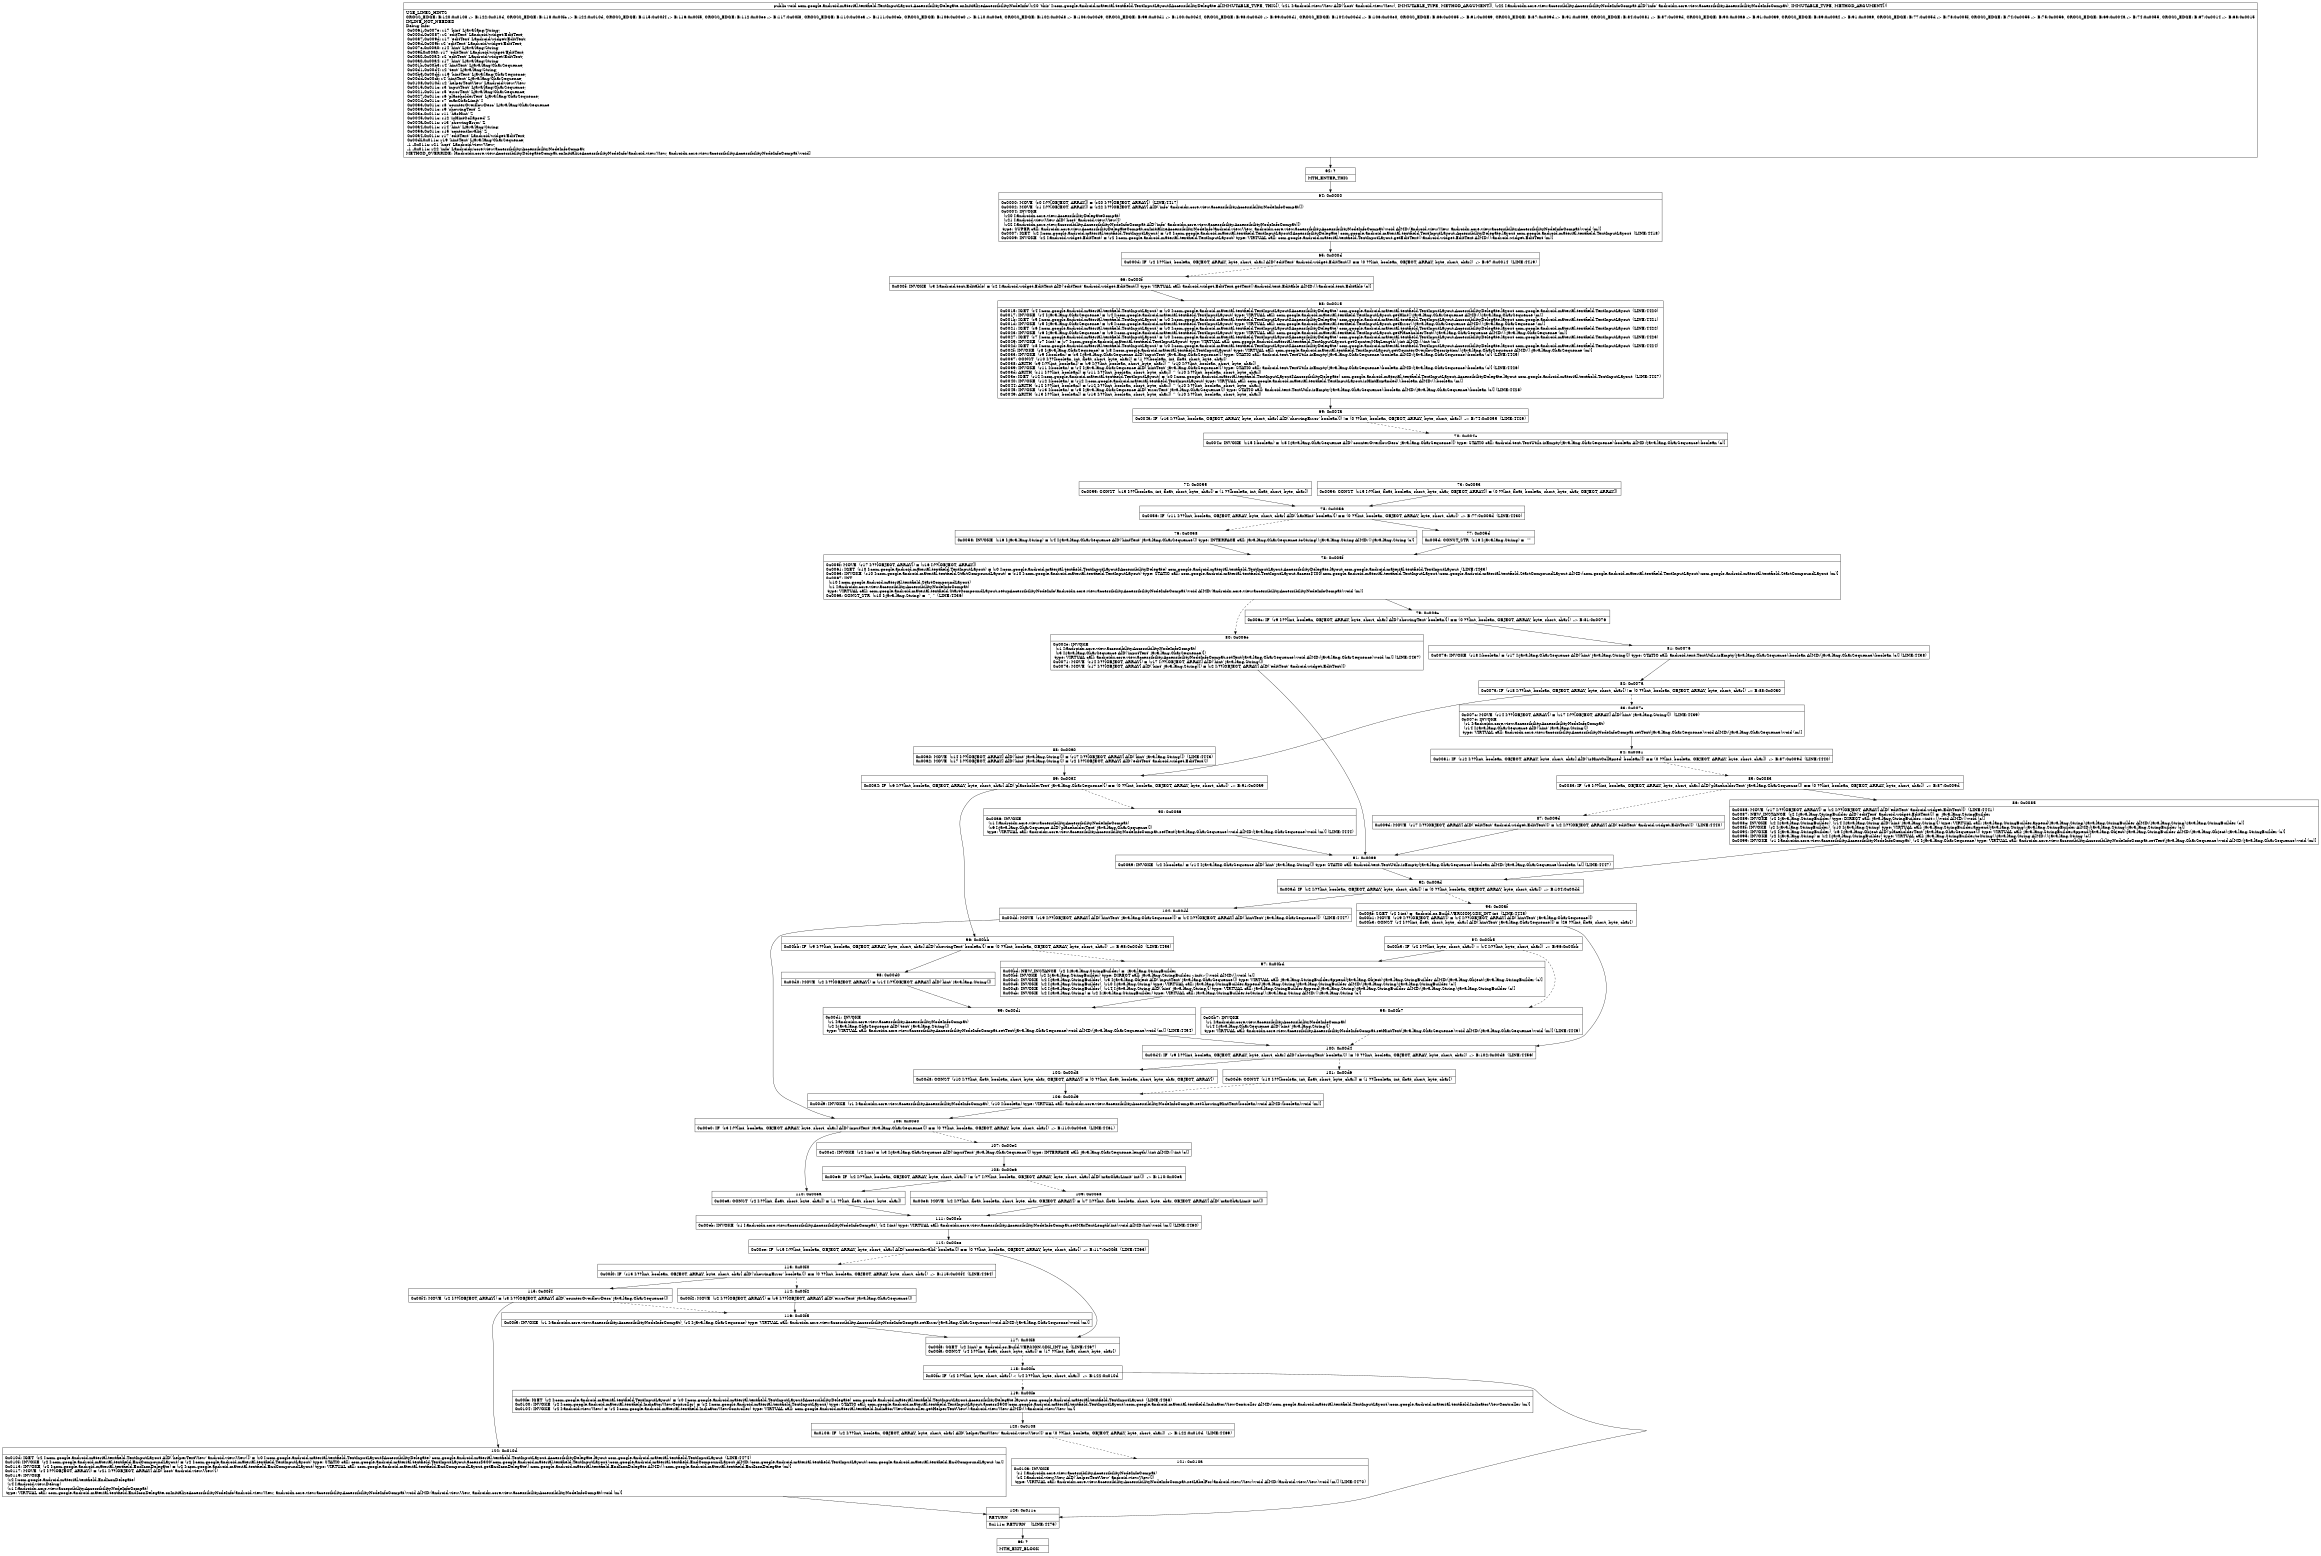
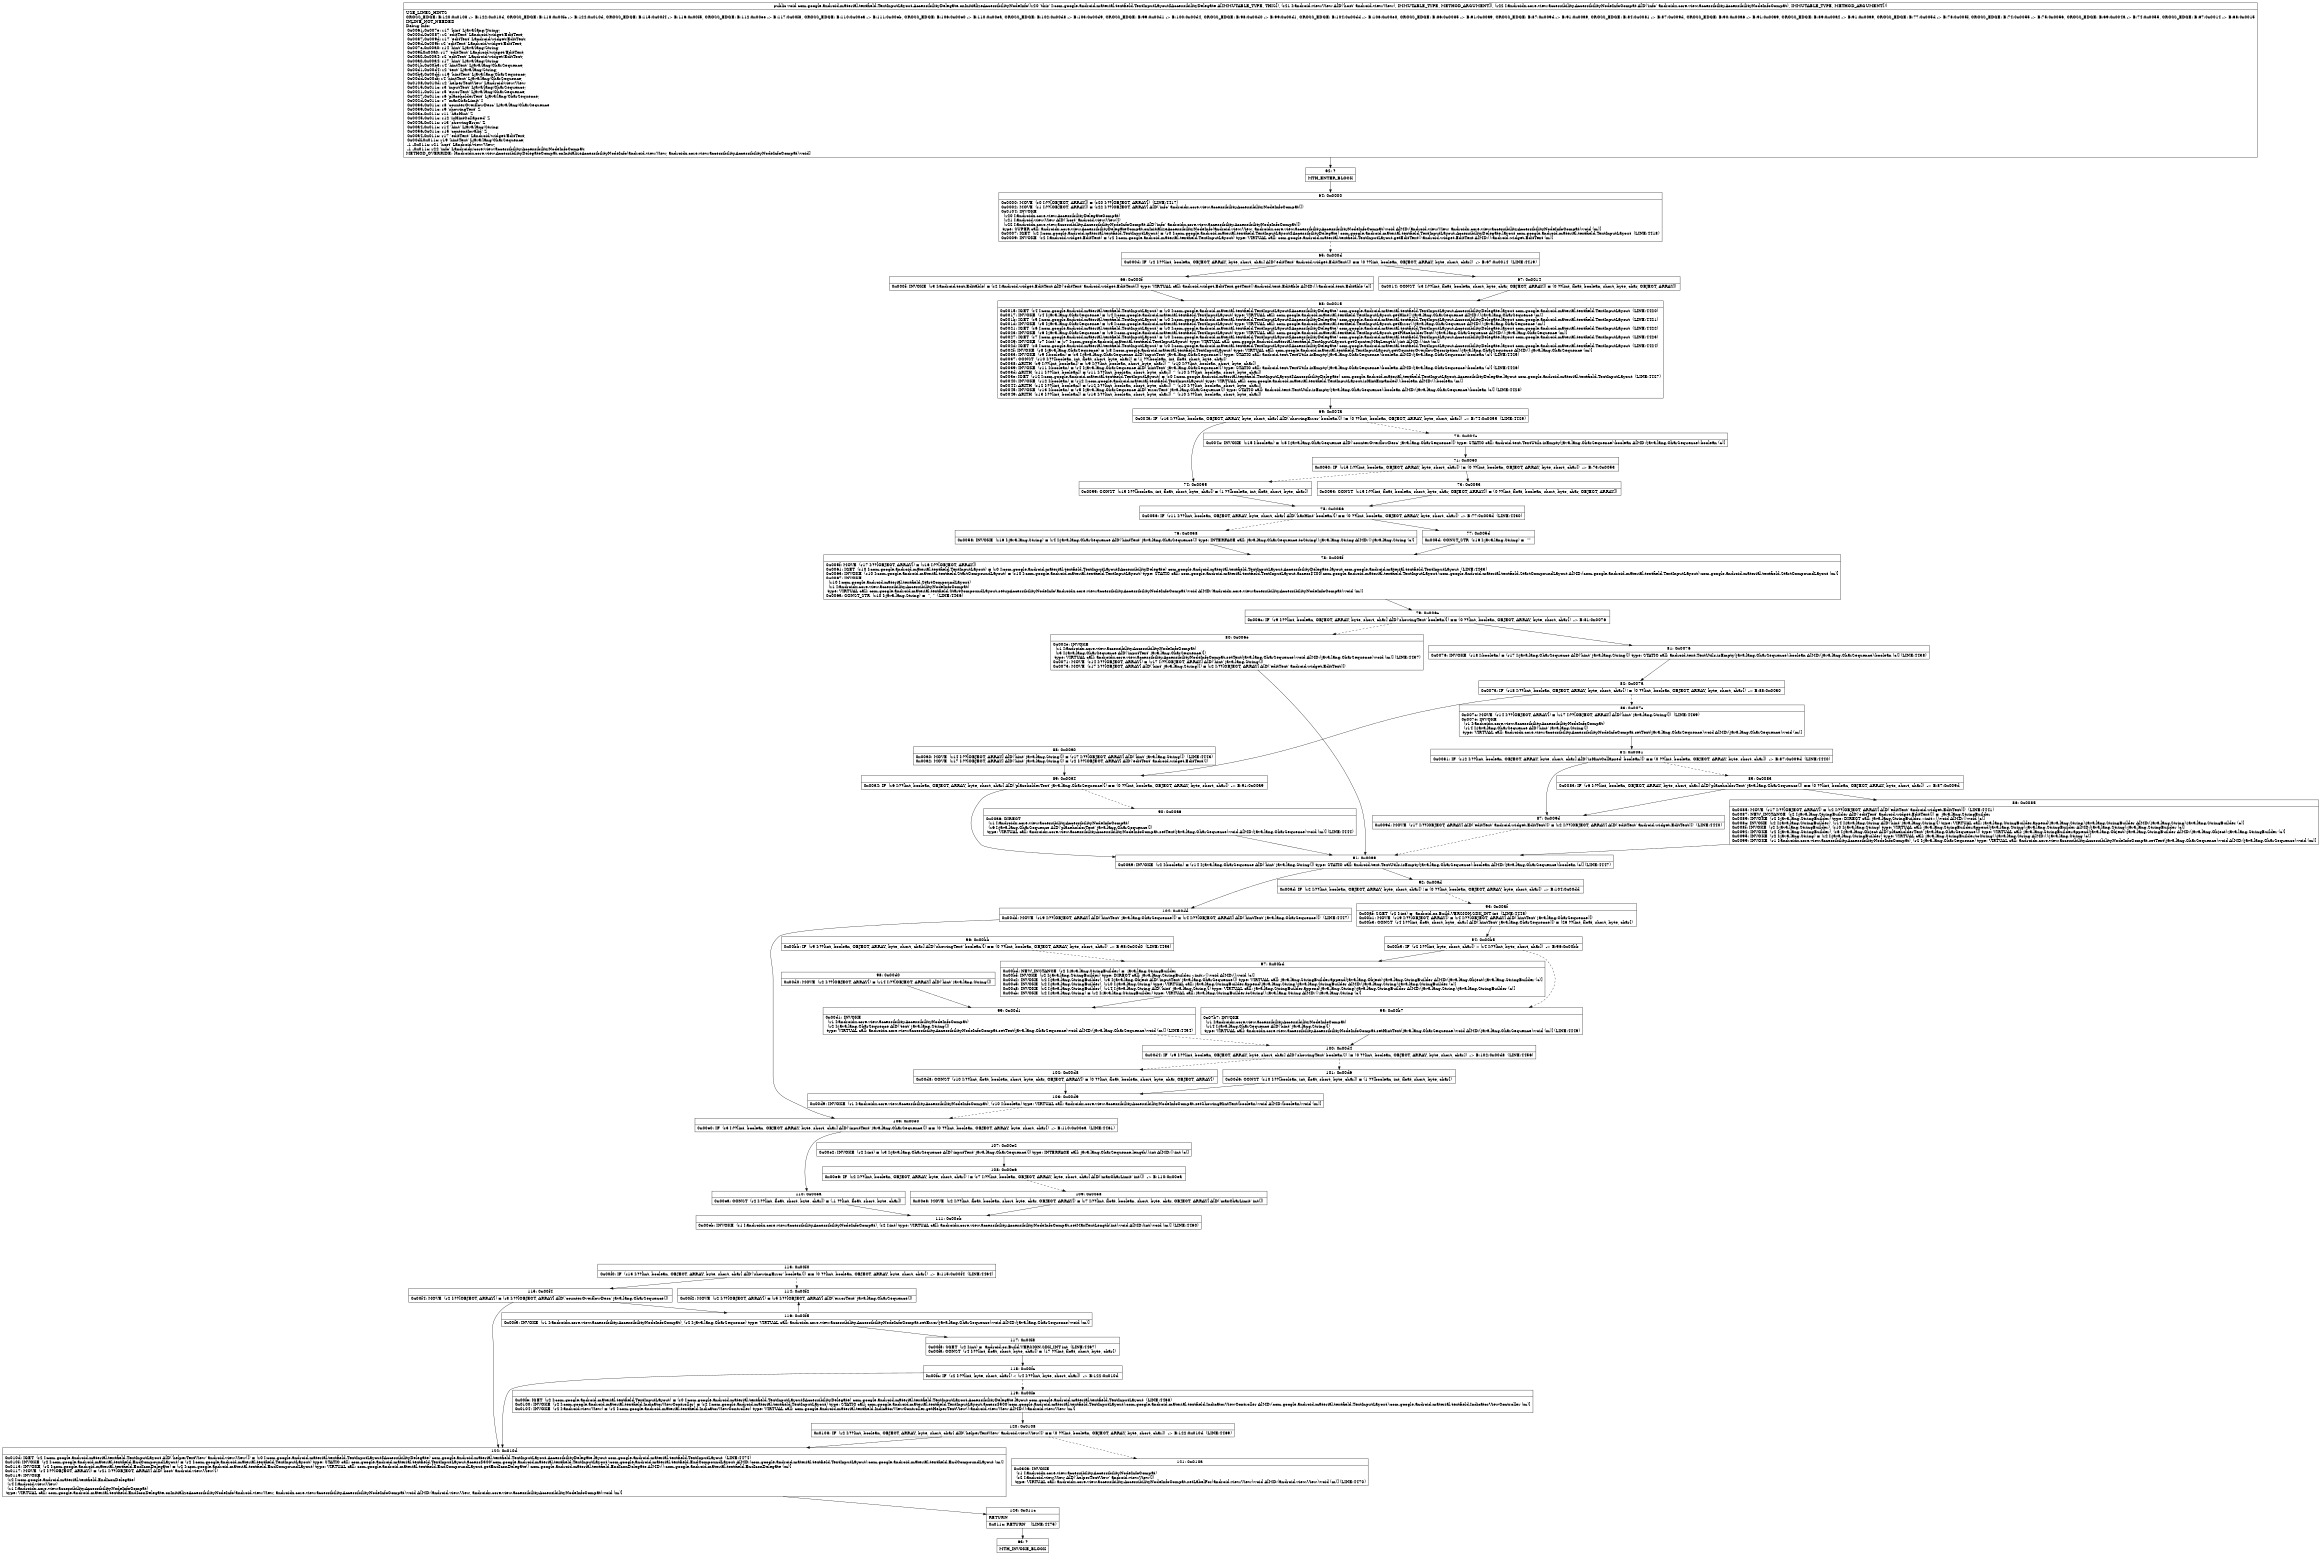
(1328, 178) -> (1330, 178)
(1020, 212) -> (1020, 212)
(1330, 245) -> (1330, 245)
(1232, 271) -> (1232, 271)
none -> (1529, 283)
none -> (1195, 442)
none -> (1466, 464)
(840, 578) -> (845, 578)
(1240, 613) -> (1364, 629)
none -> (1554, 776)
(1656, 802) -> (1656, 802)
(1005, 819) -> (1005, 819)
(1458, 842) -> (1458, 842)
(964, 851) -> (1007, 850)
(1673, 863) -> (1626, 850)
(1304, 900) -> (1258, 884)
(934, 961) -> none
(1605, 998) -> (1490, 930)
(1222, 1018) -> (1222, 1018)
(1361, 1039) -> (1361, 1039)
(1209, 1040) -> (1209, 1040)
(1204, 1064) -> (1204, 1064)
(1204, 1088) -> (1204, 1088)
(987, 1113) -> (987, 1113)
(954, 1137) -> none
(908, 1186) -> none
(949, 1247) -> none
(795, 1306) -> (799, 1309)
(667, 1307) -> (667, 1307)
(1023, 1359) -> (1023, 1359)
(1618, 1437) -> (688, 1376)
none -> (876, 1442)
(1033, 1469) -> (1033, 1469)
(33, 1484) -> (31, 1484)
(1023, 1524) -> (1023, 1524)
(1019, 1549) -> (1023, 1549)
